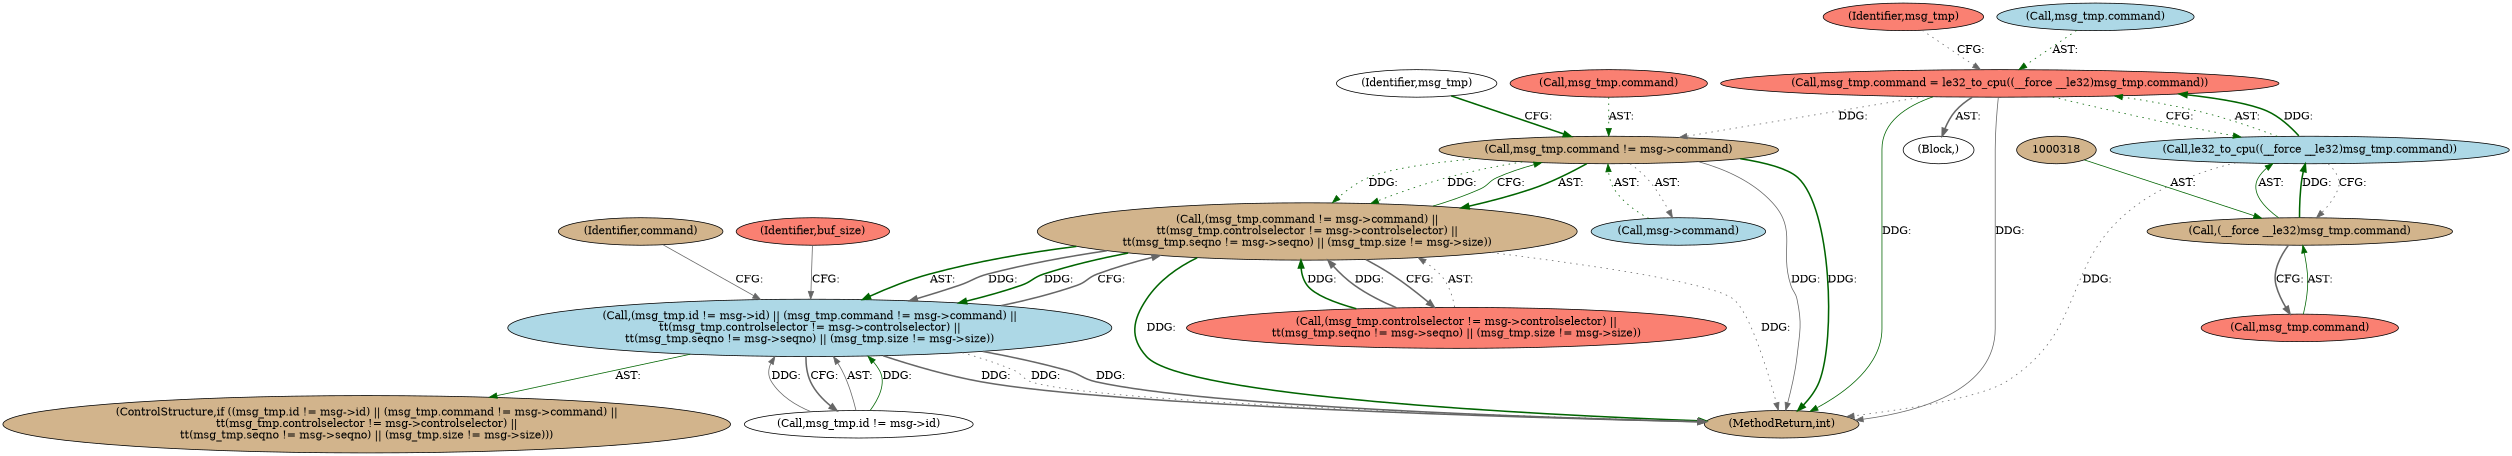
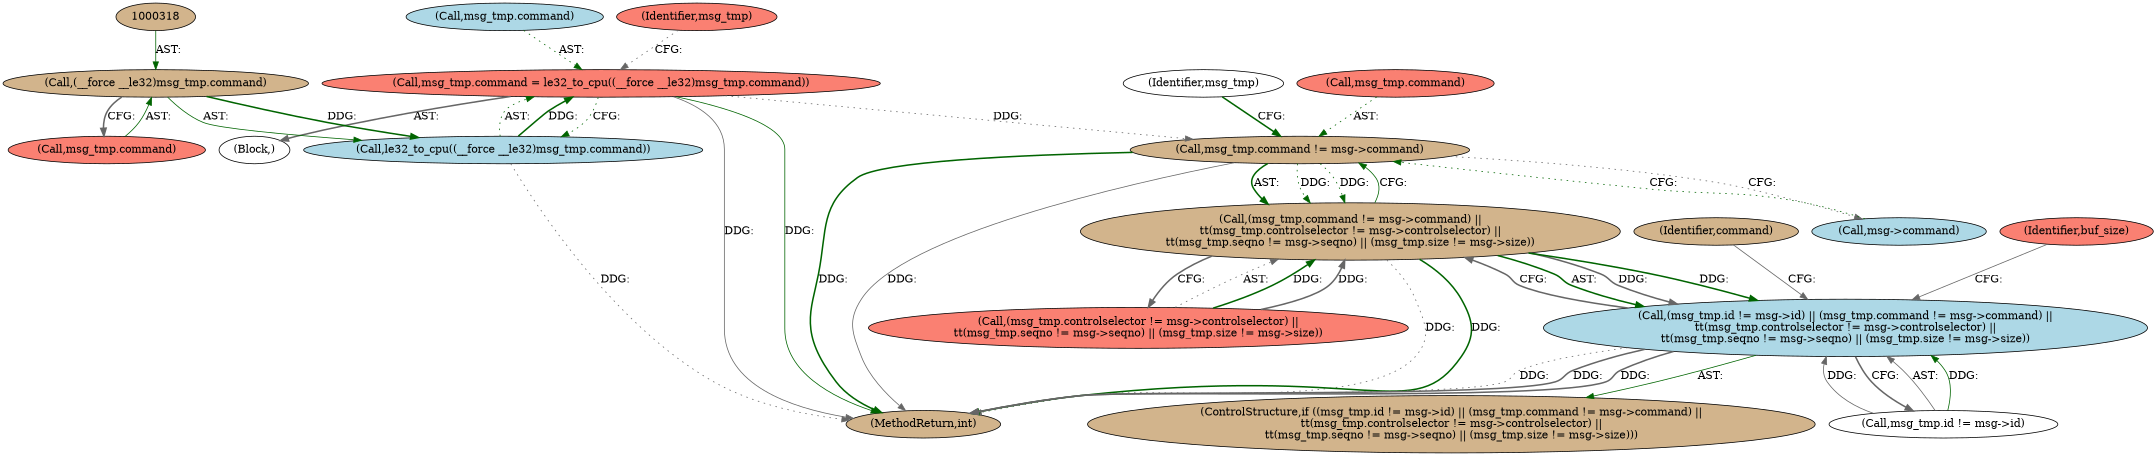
(1629, 183) -> (1665, 183)
(1669, 183) -> (1764, 183)
(2338, 189) -> none
